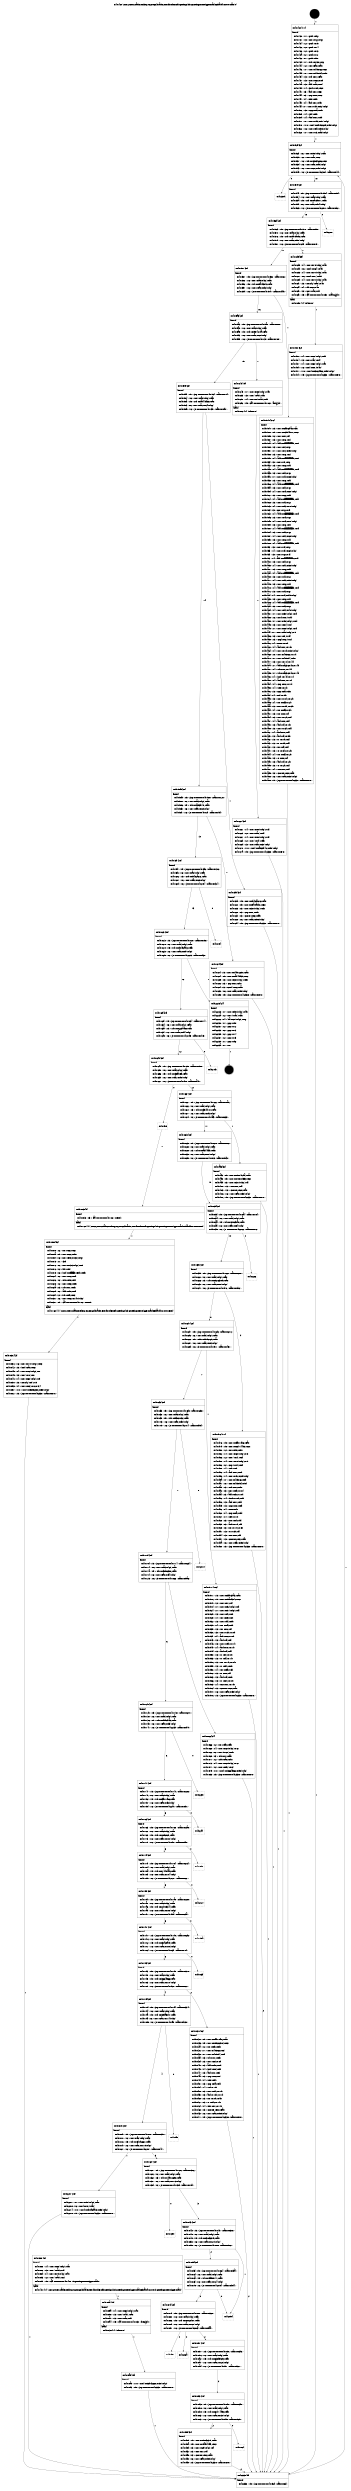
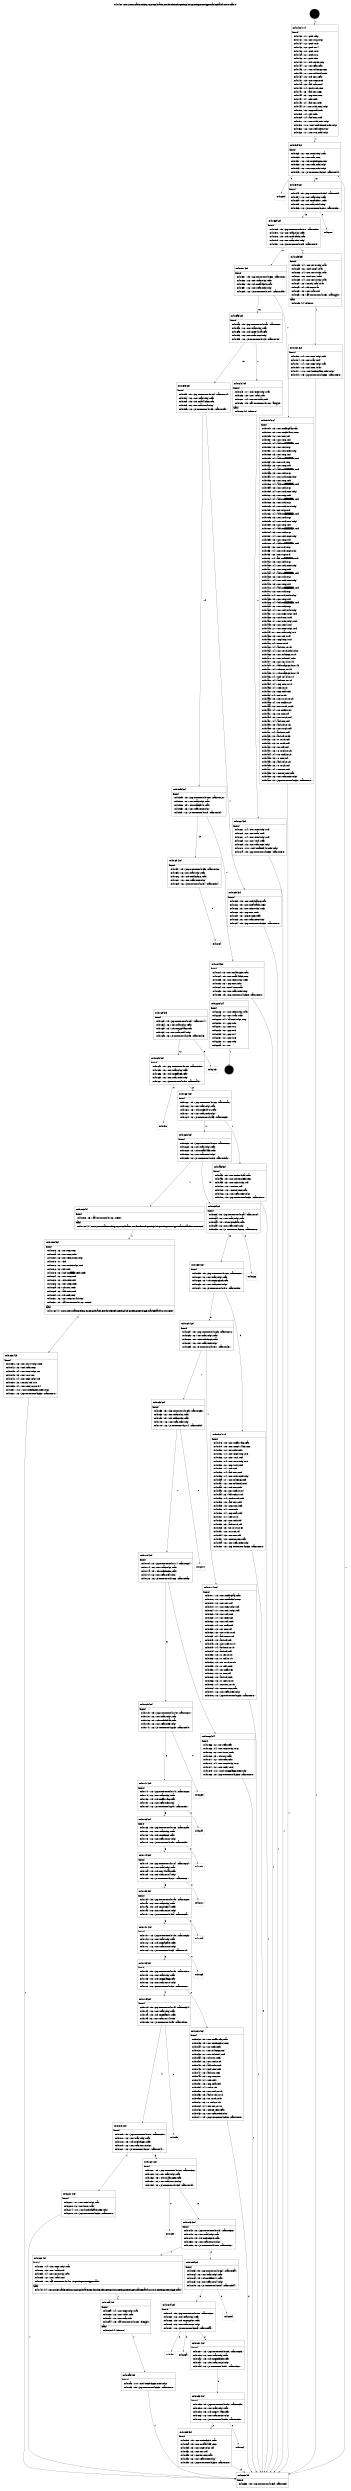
(182, 944) -> none
(152, 1167) -> (171, 1184)
(243, 2281) -> (172, 2251)
